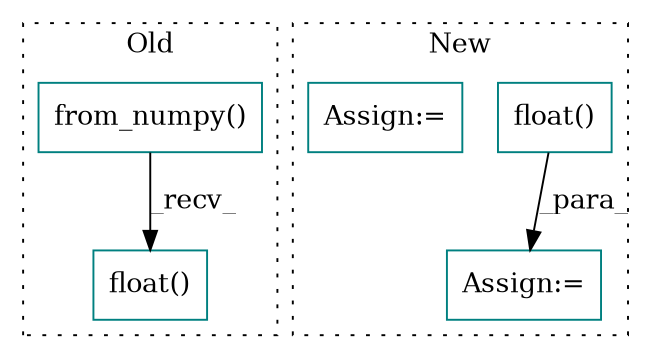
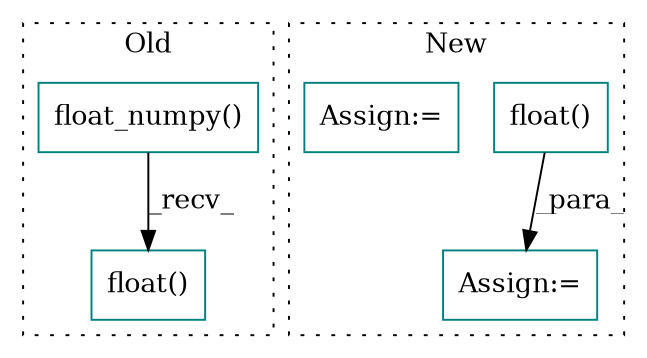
(150, 118) -> (148, 118)
